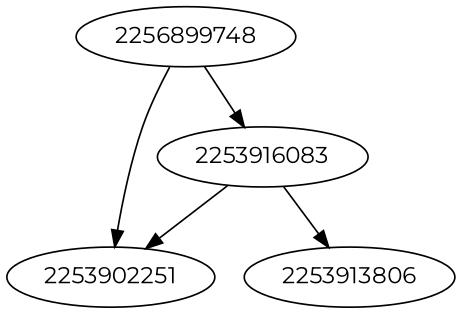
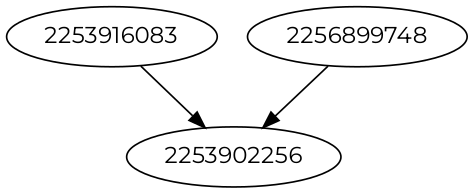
(220, 90) -> none
(111, 277) -> (234, 157)
(350, 277) -> none
